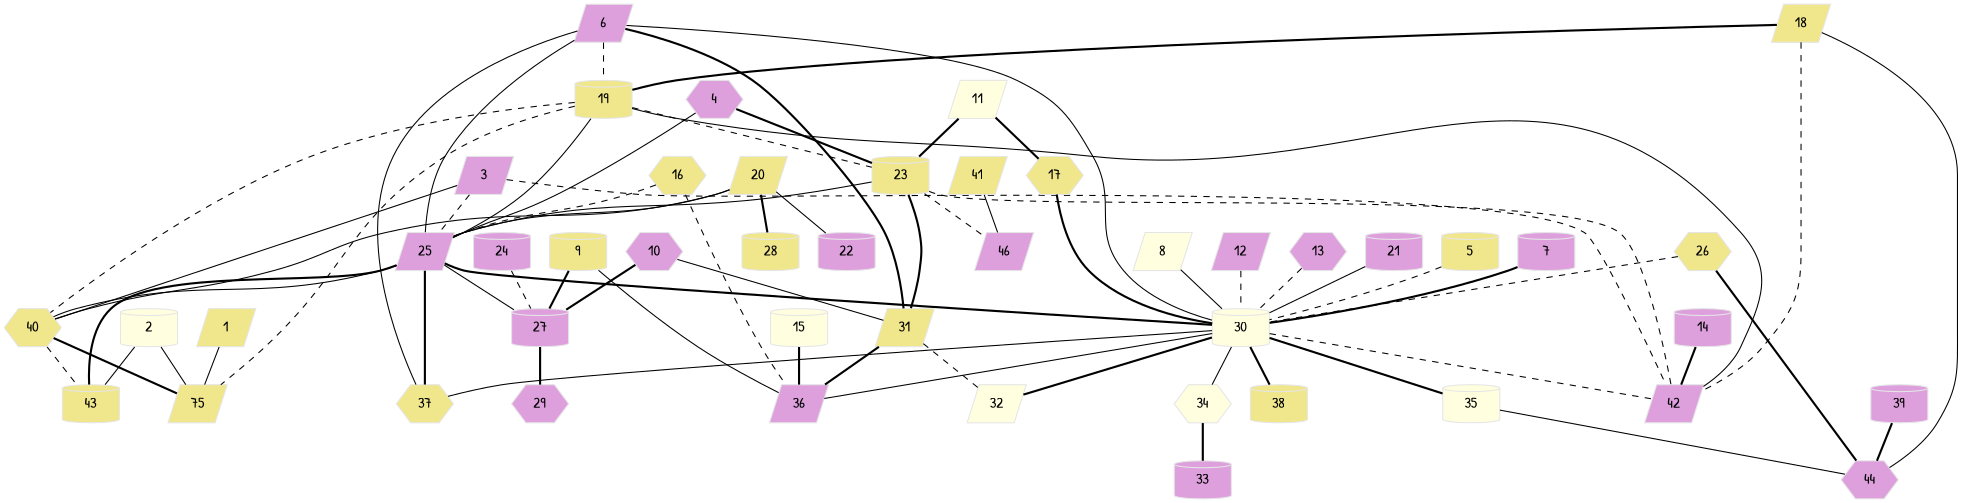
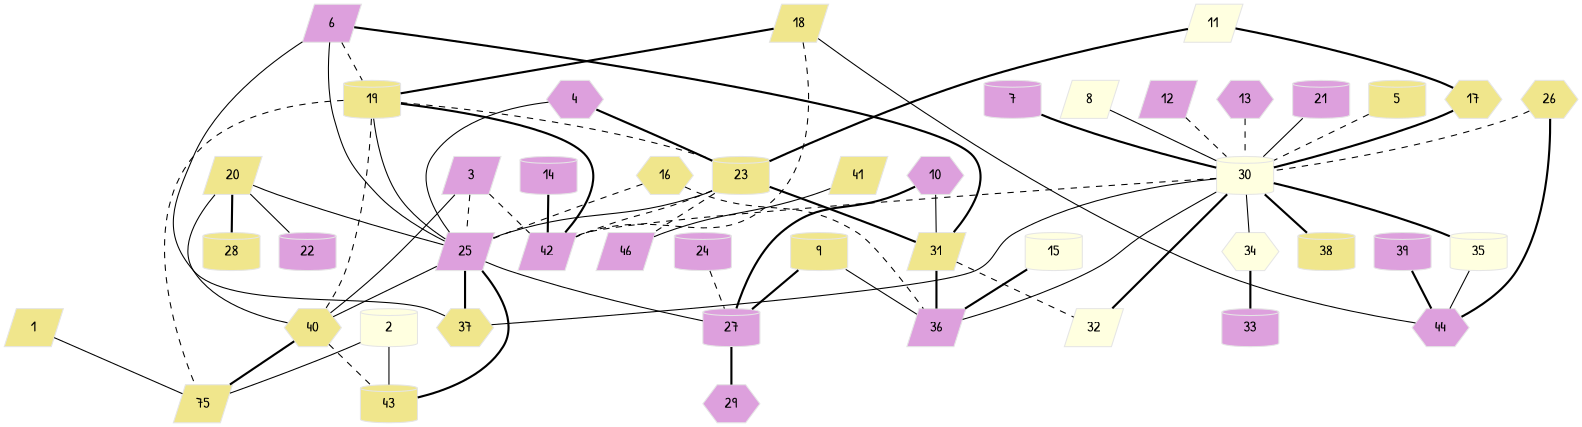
(988, 70) -> none
(1292, 150) -> (538, 131)
(847, 301) -> none
